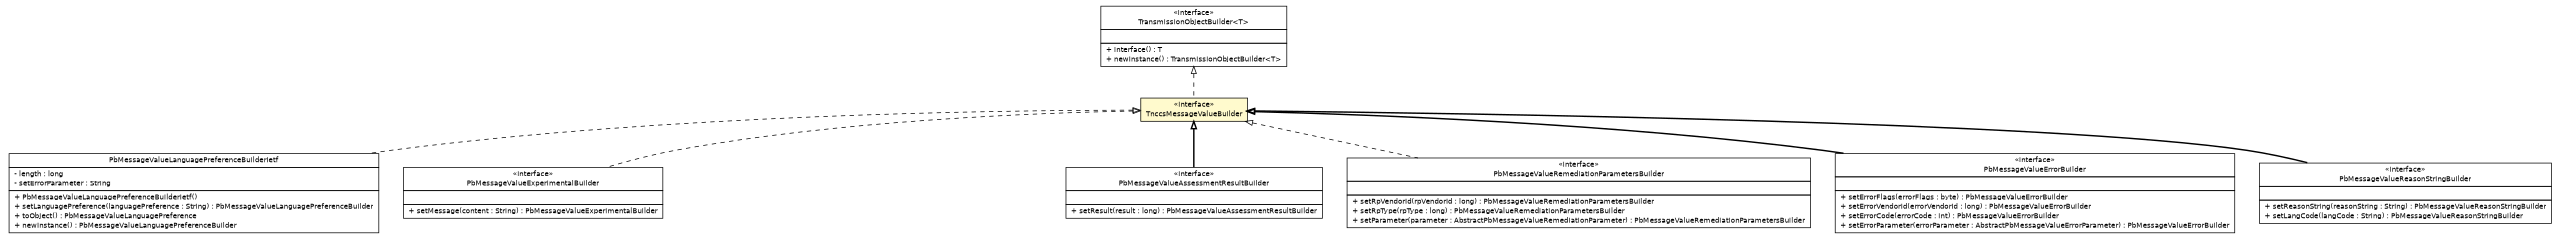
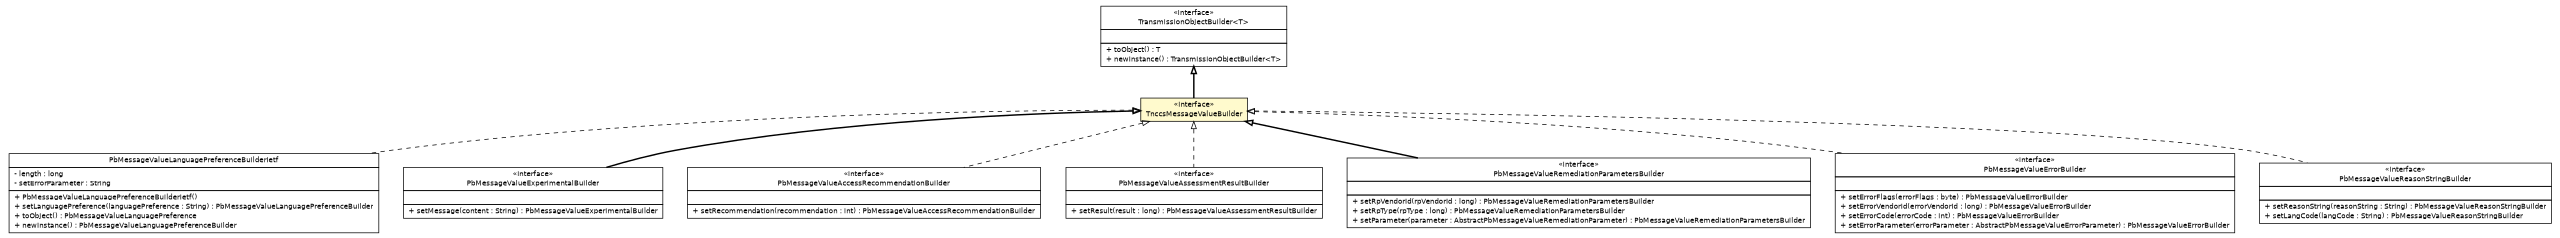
(1134, 50) -> (1134, 50)
(1194, 86) -> (1194, 86)
(1782, 122) -> (1782, 122)
(868, 125) -> (868, 125)
(1550, 125) -> (1550, 125)
(1335, 140) -> (1335, 140)
(1194, 148) -> (1194, 148)
none -> (864, 193)
